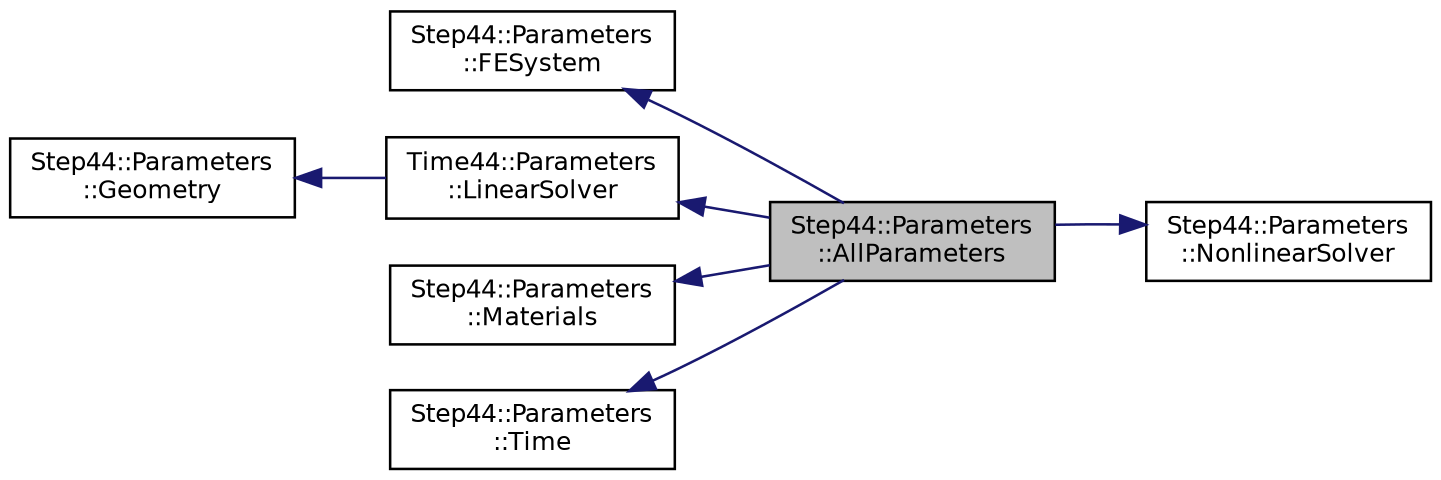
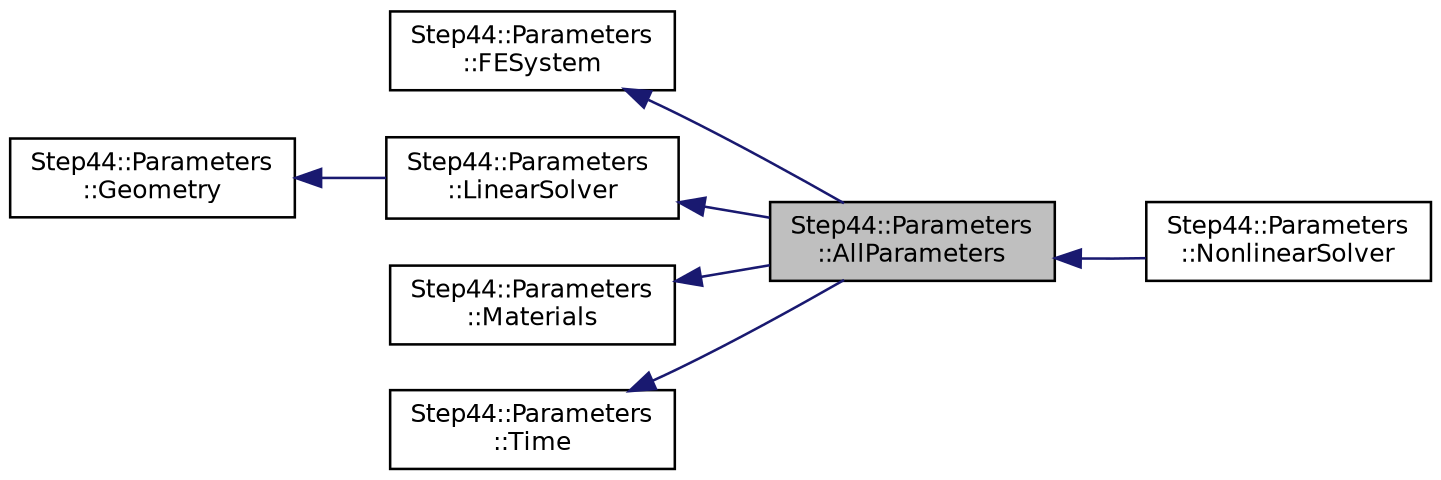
(532, 178) -> (532, 178)
(1087, 224) -> (1113, 259)
